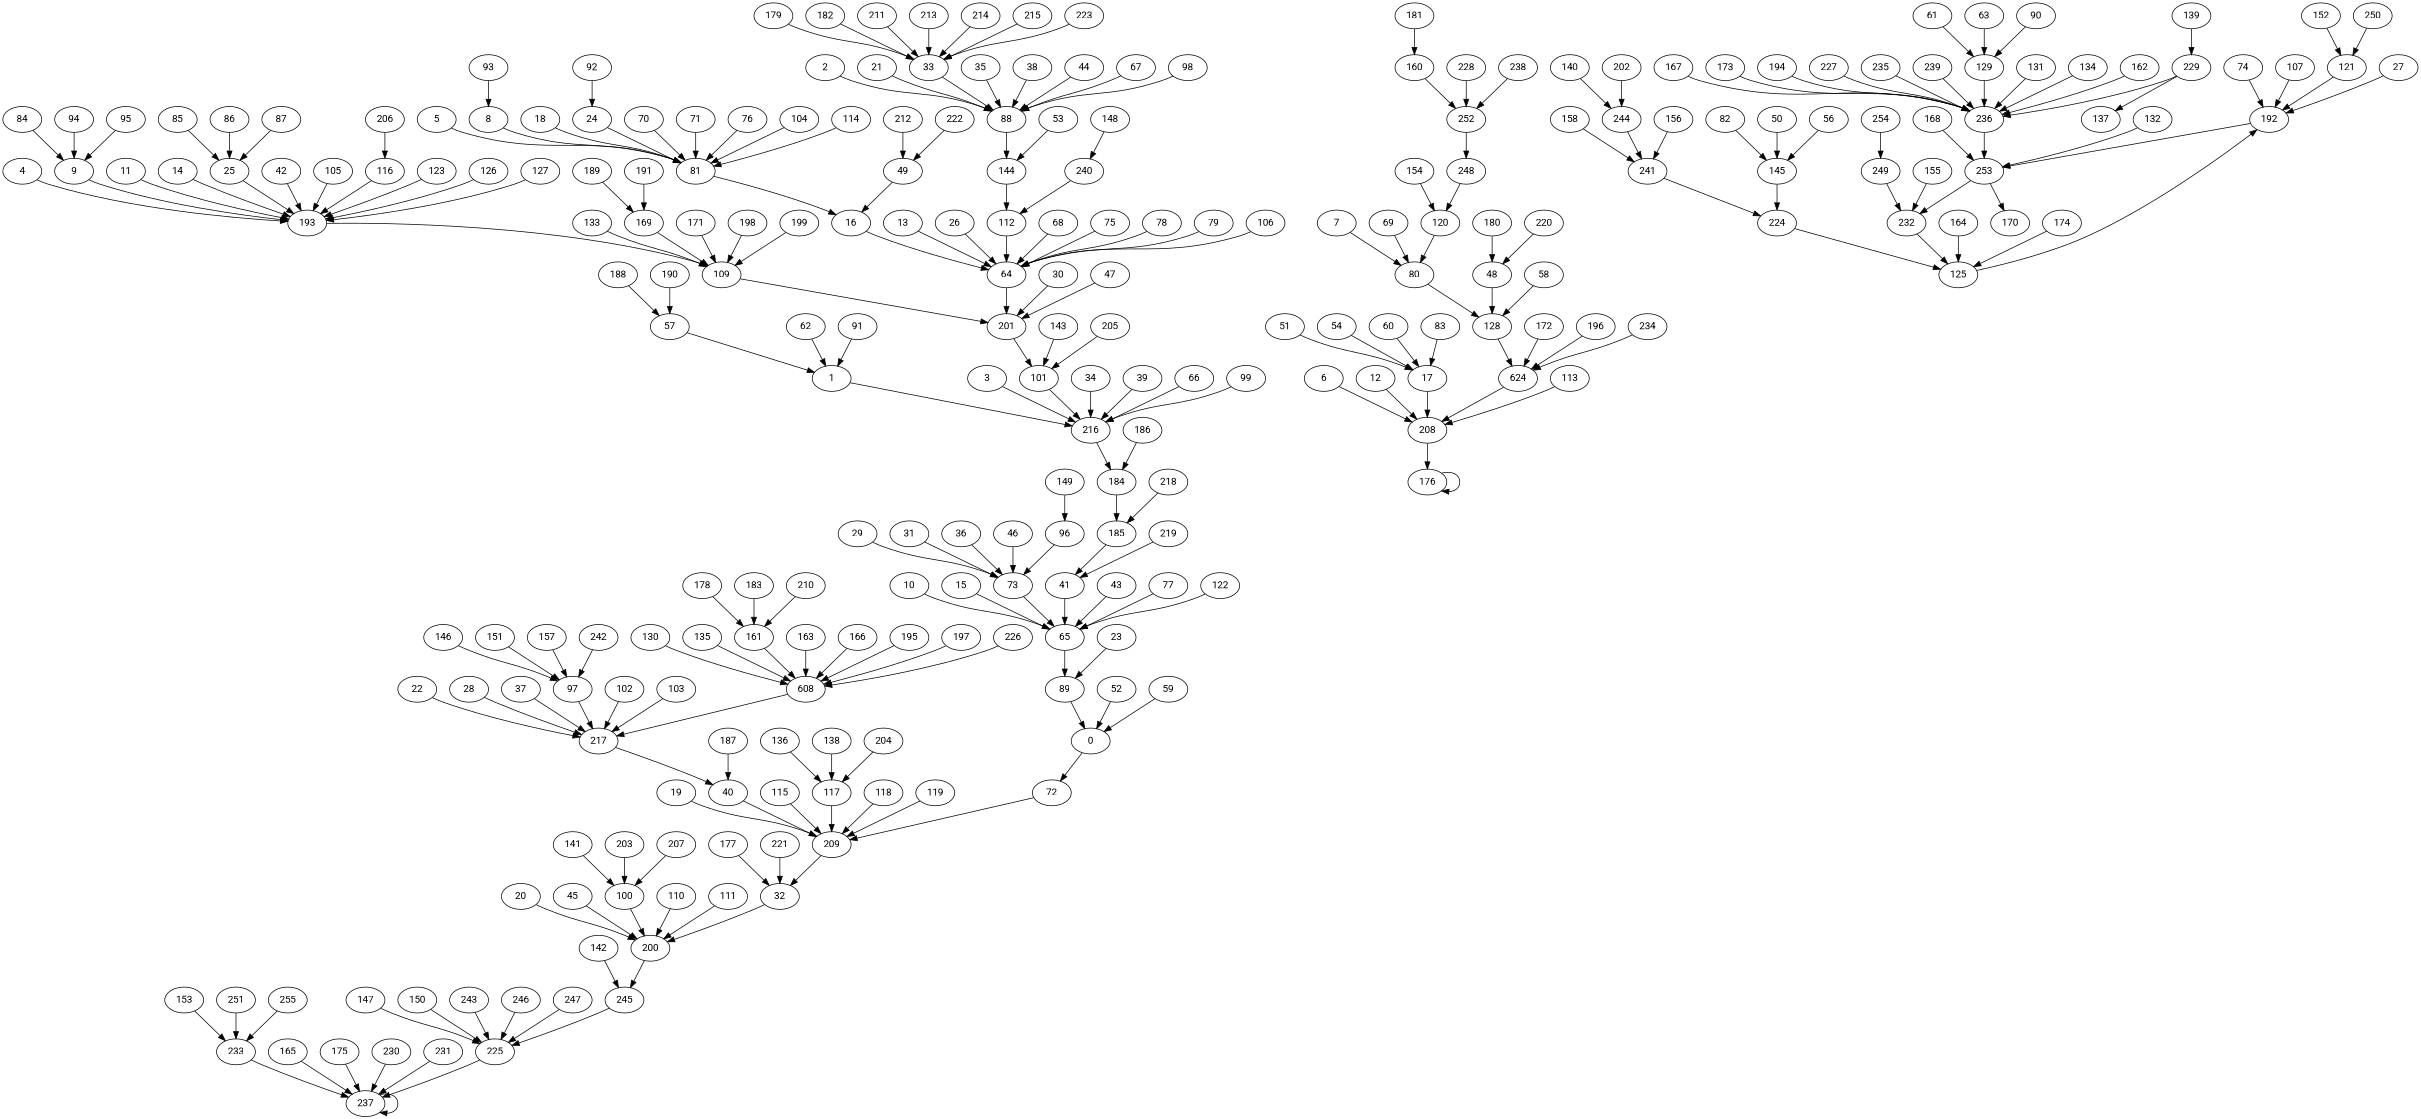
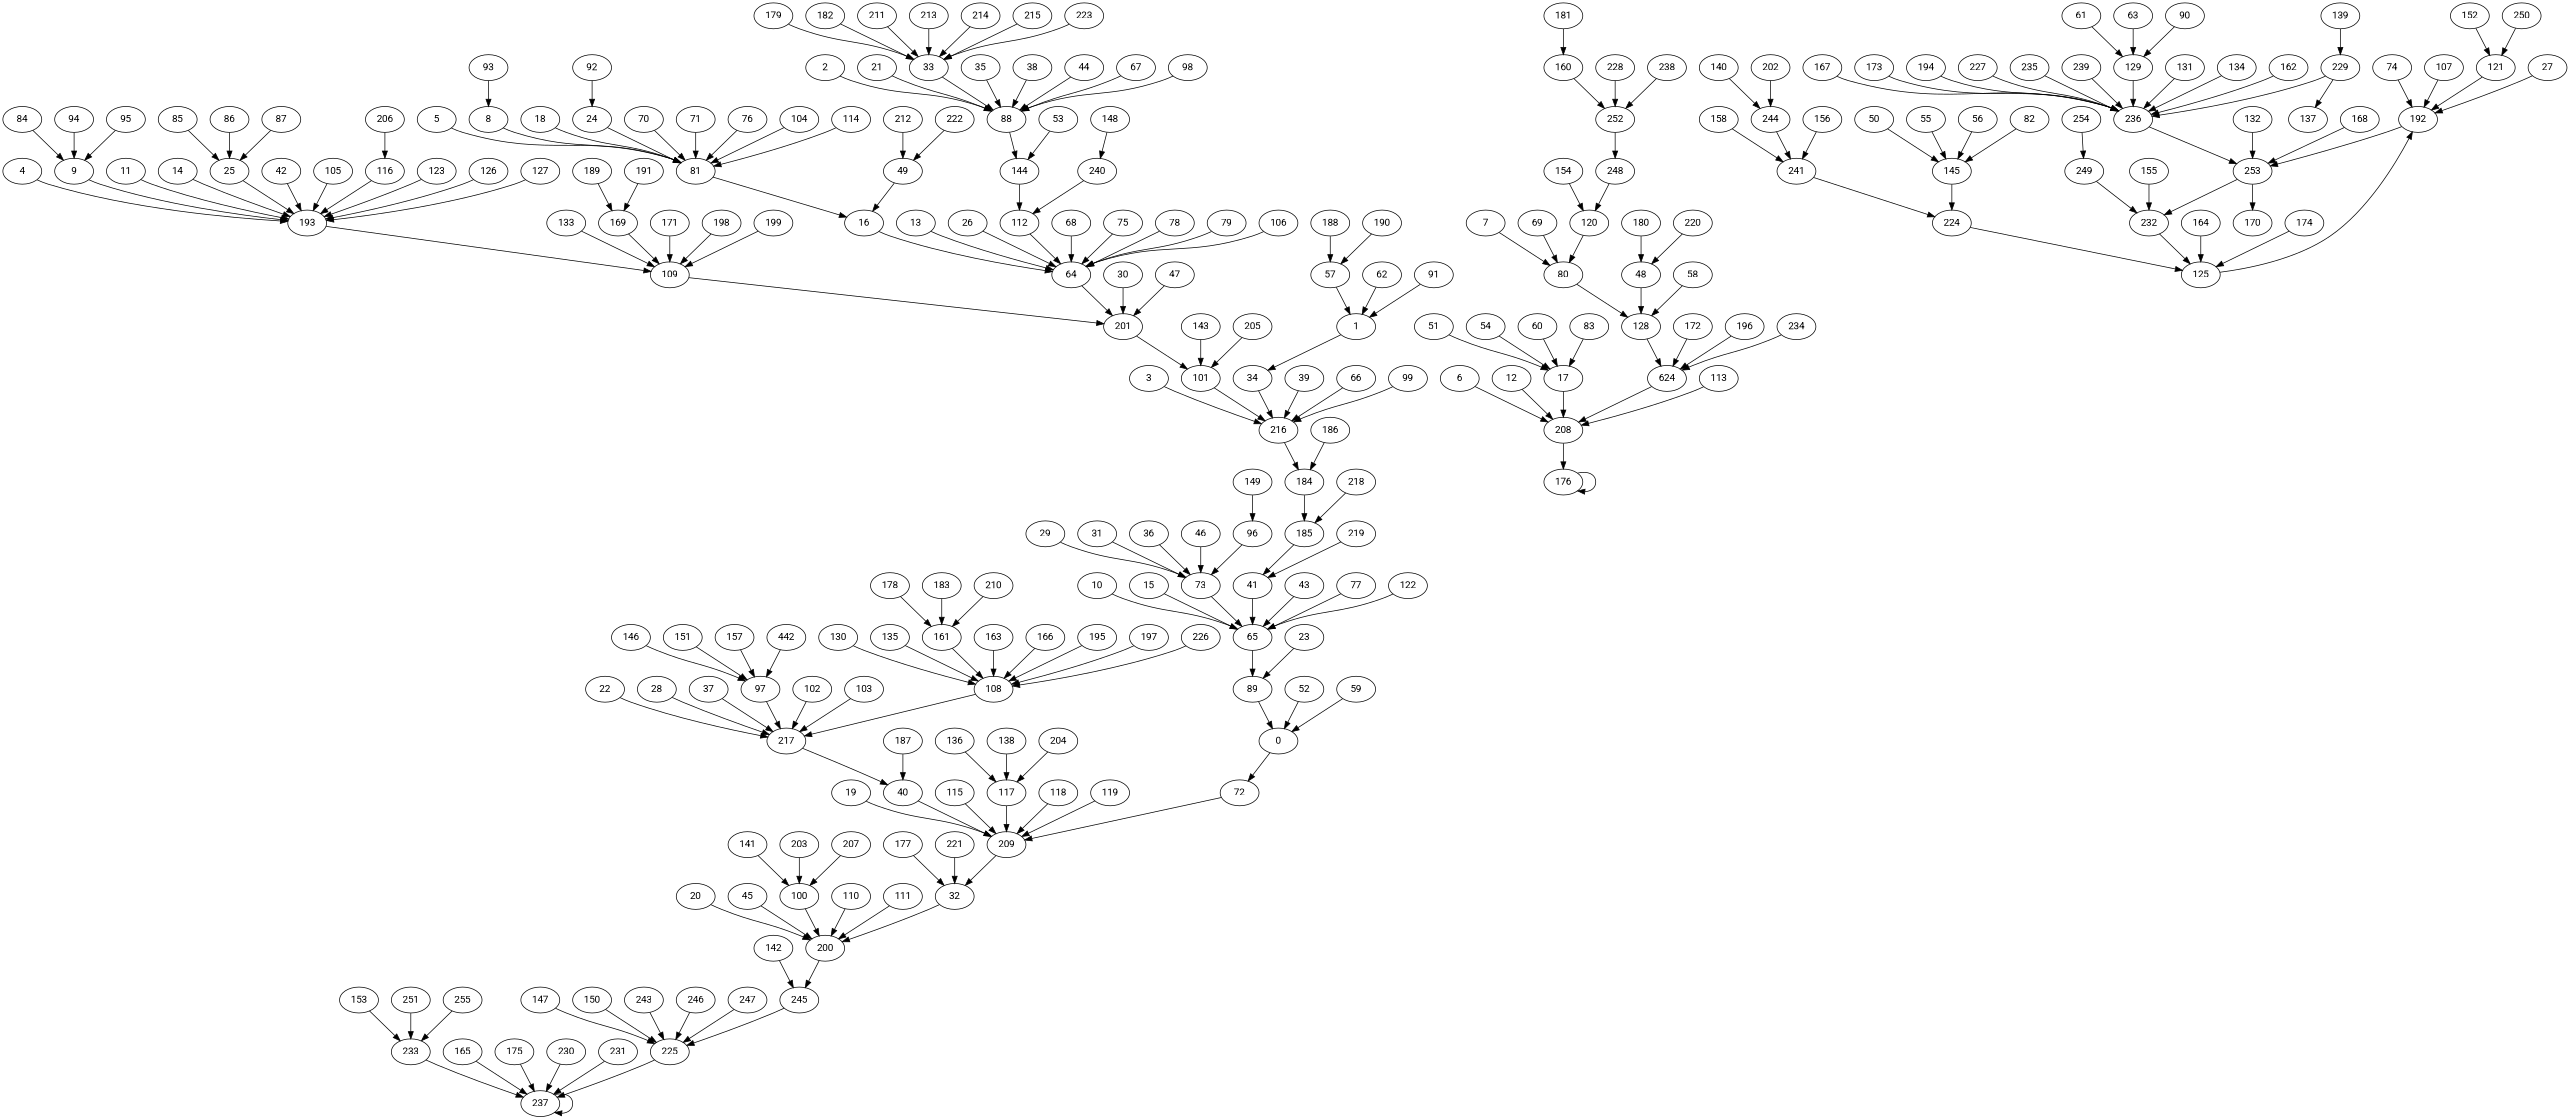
none -> (1926, 119)
(958, 404) -> (1308, 351)
(599, 637) -> (786, 637)
(806, 689) -> (994, 689)
